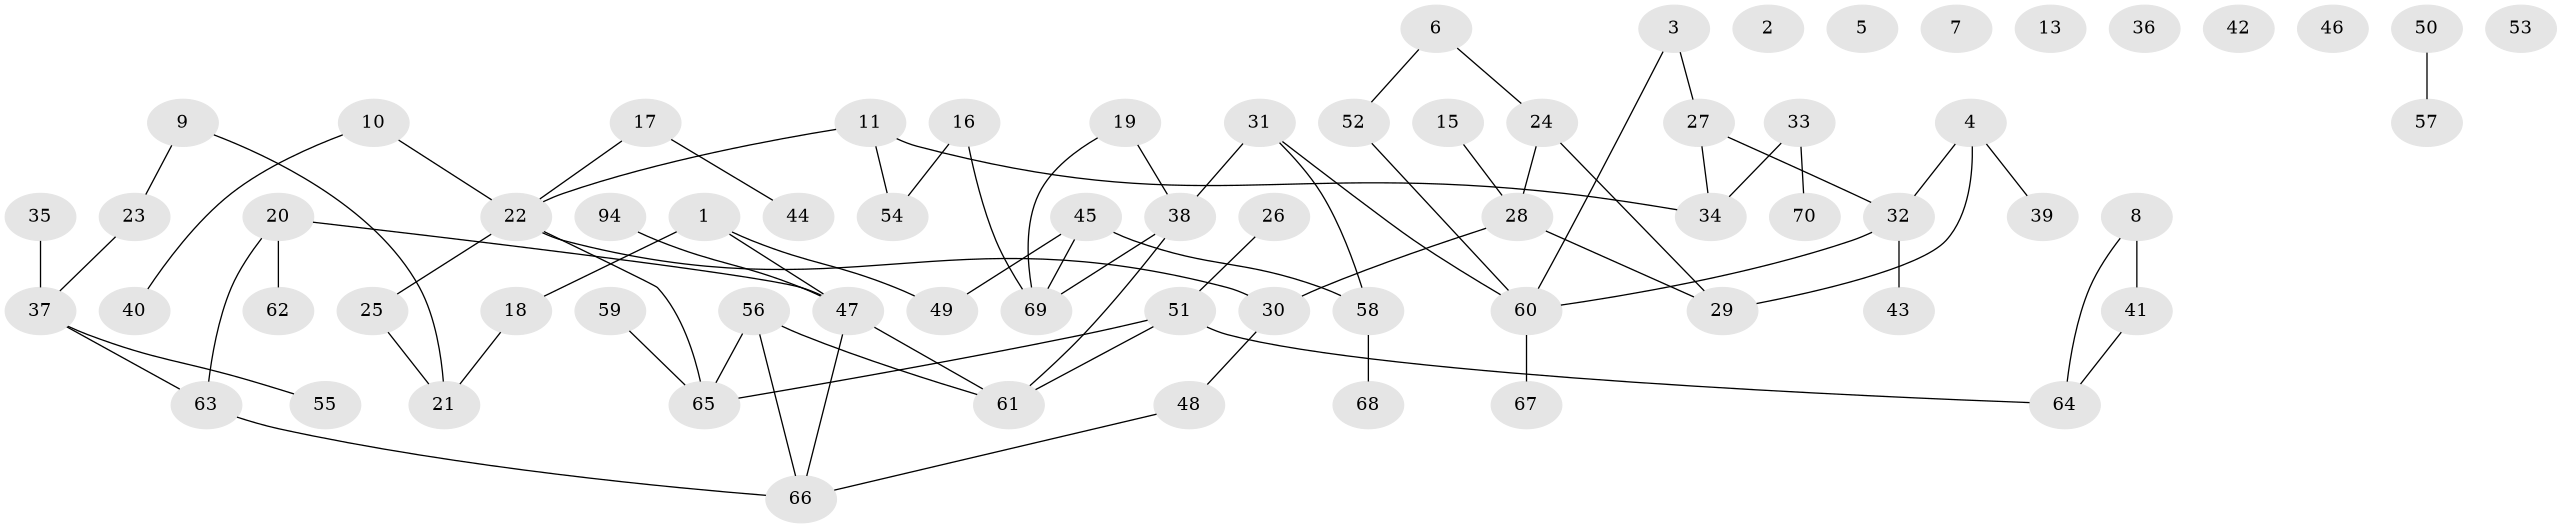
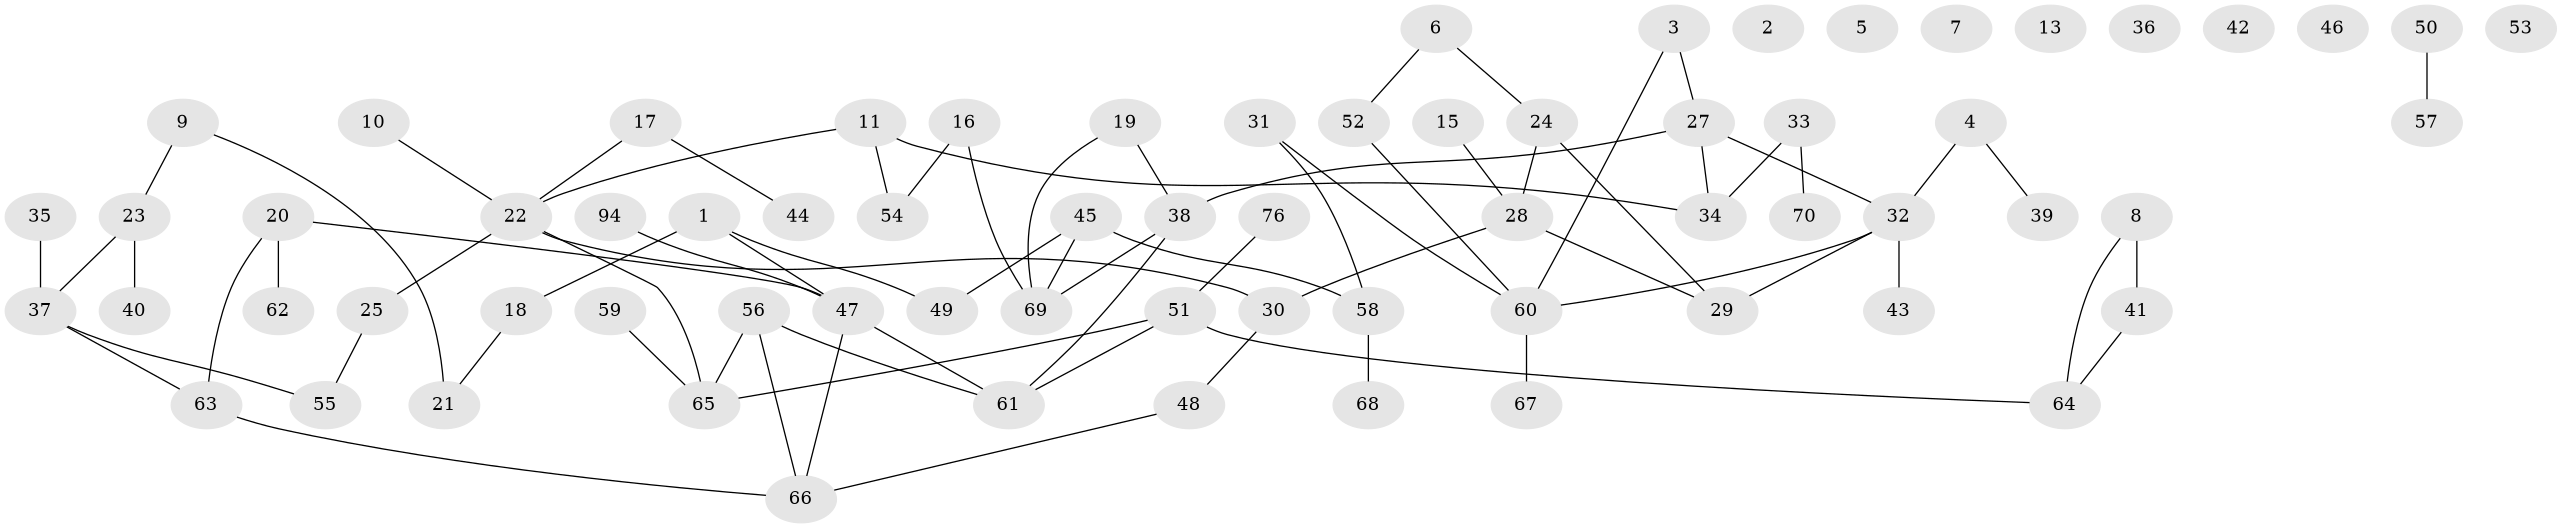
(1220, 170) -> (1435, 161)
(231, 194) -> (135, 264)
(1274, 217) -> (1274, 217)
(1909, 262) -> (1811, 264)
(408, 358) -> (349, 358)
